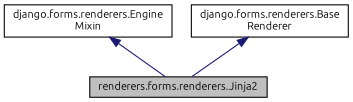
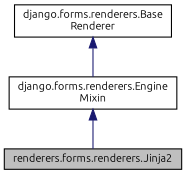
(215, 60) -> (93, 63)
